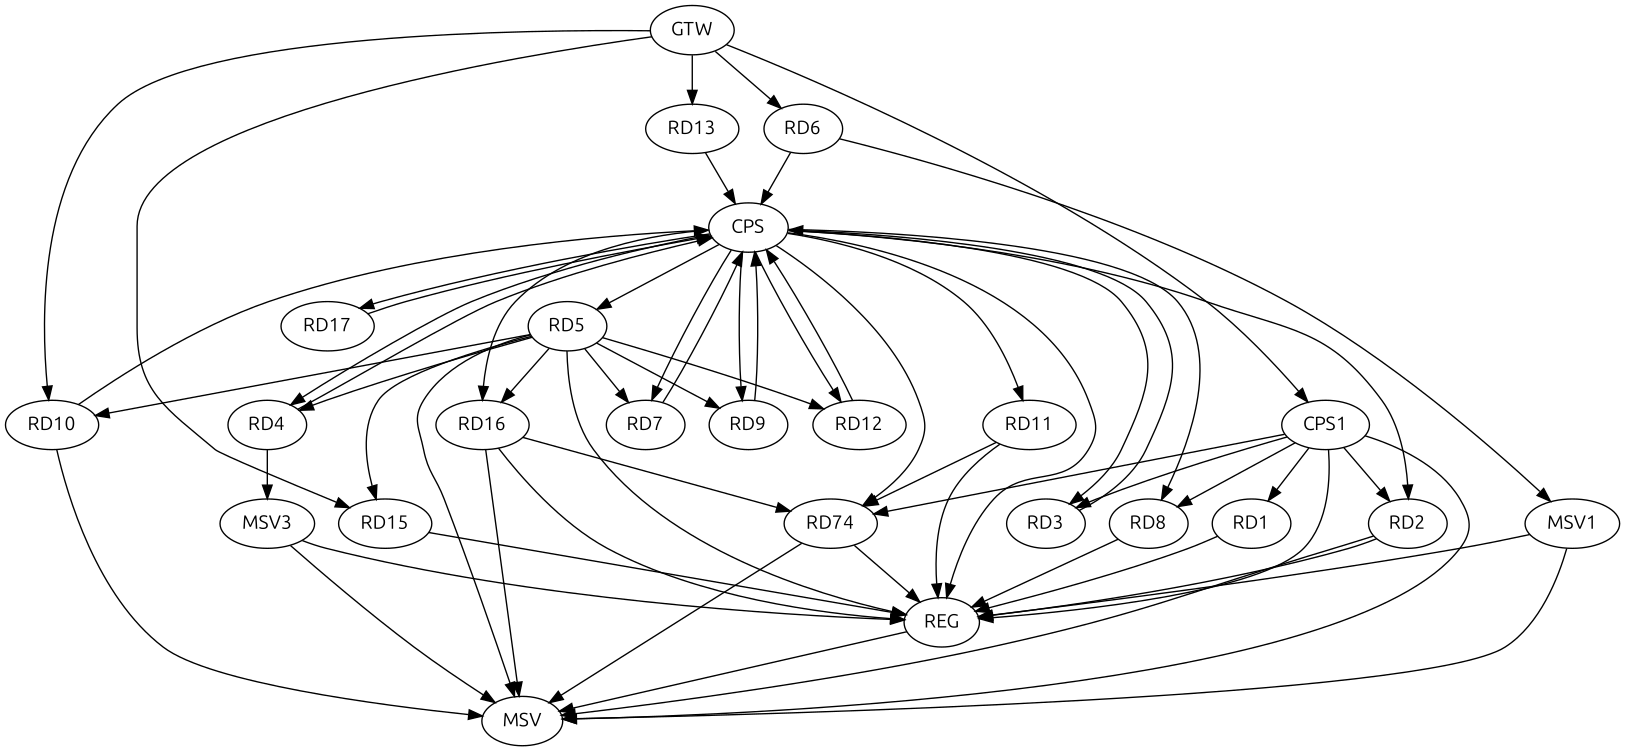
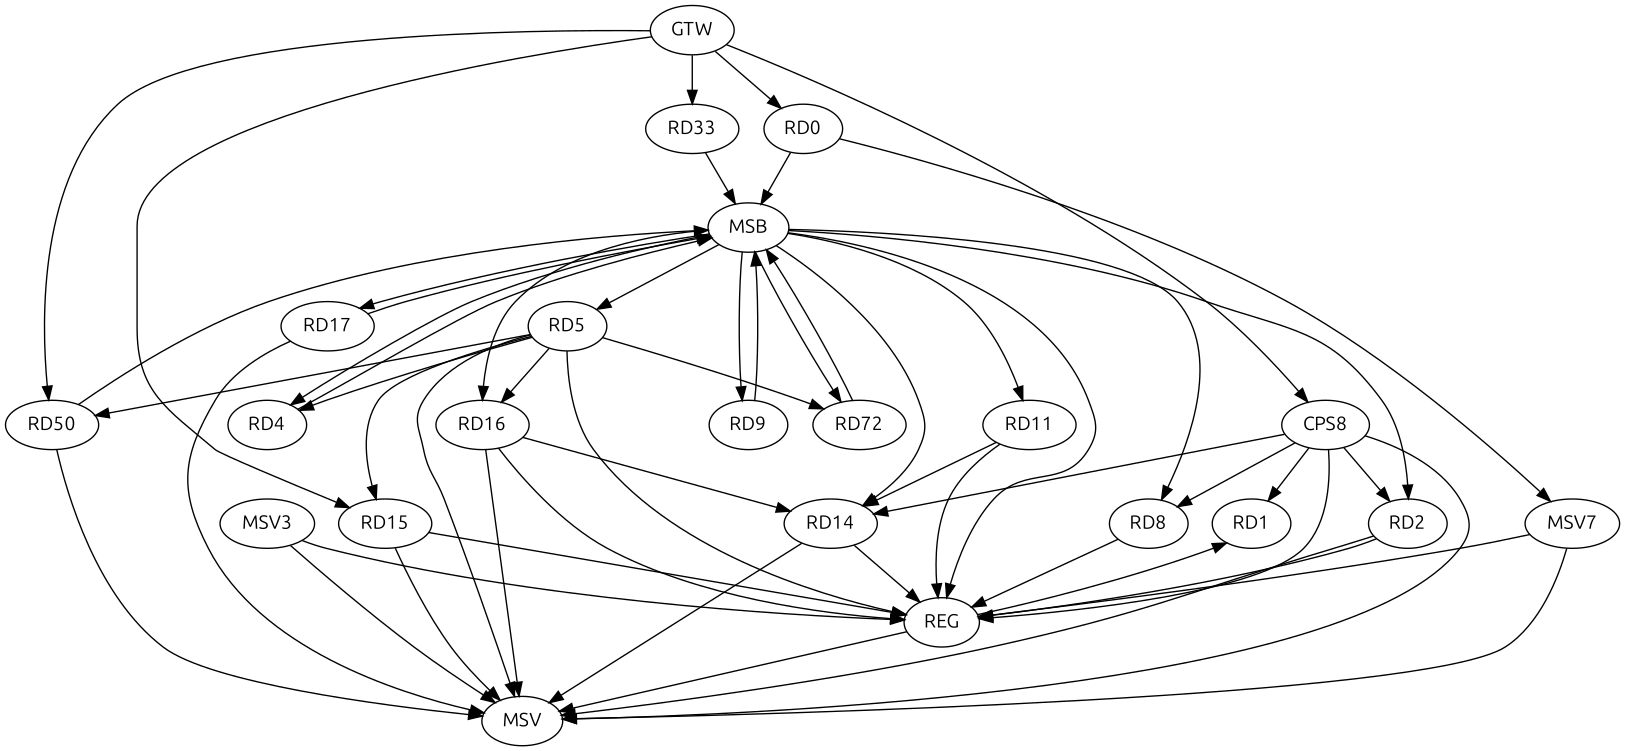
(692, 129) -> (692, 129)
(803, 129) -> (803, 129)
(748, 228) -> (748, 228)
(652, 372) -> none
(52, 425) -> (52, 425)
(646, 425) -> none
(860, 425) -> (860, 425)
(1326, 425) -> (1326, 425)
(267, 464) -> none
(831, 524) -> (831, 524)
(1046, 524) -> none
(1572, 524) -> (1572, 524)
none -> (225, 574)
(1104, 576) -> (1097, 585)
none -> (436, 624)
